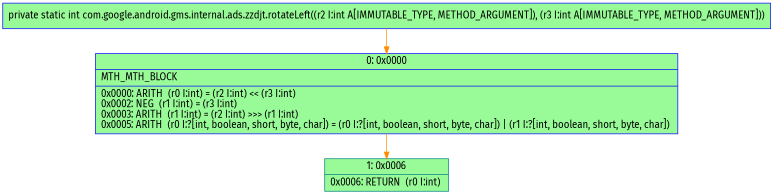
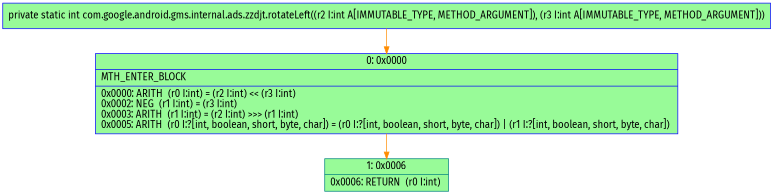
(139, 77) -> (144, 77)
